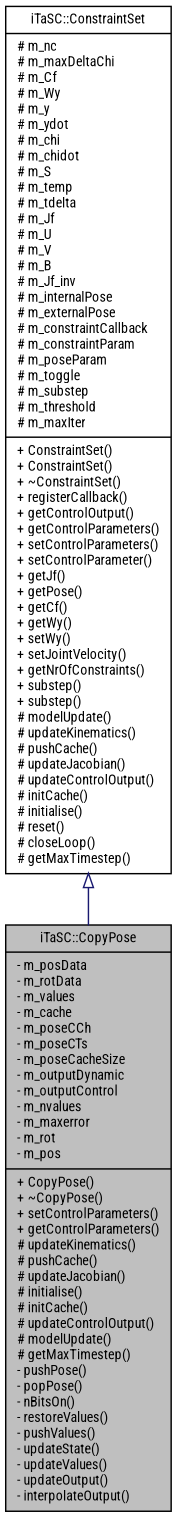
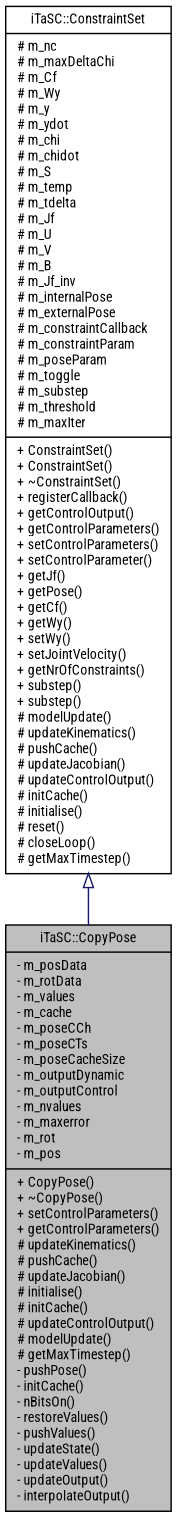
(50, 1386) -> (51, 1386)
